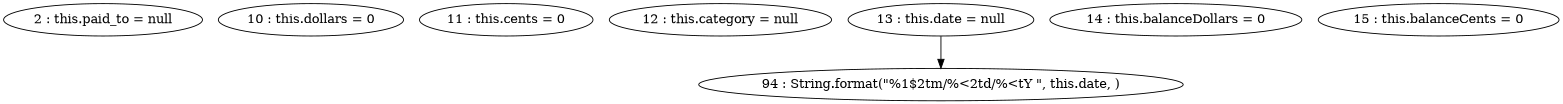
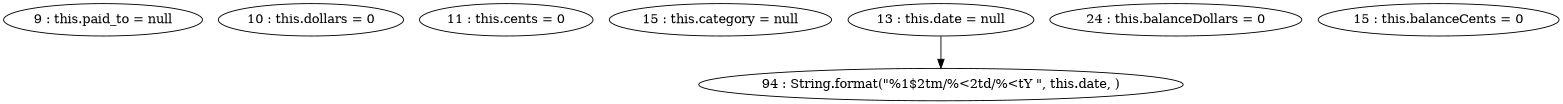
(103, 20) -> (103, 20)
(720, 20) -> (720, 20)
(1176, 20) -> (1176, 20)
